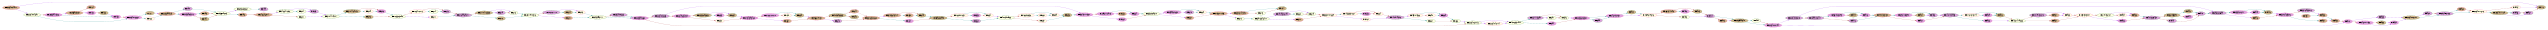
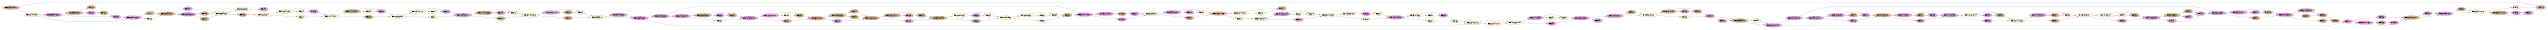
(1240, 13) -> (1240, 13)
(264, 15) -> (264, 15)
